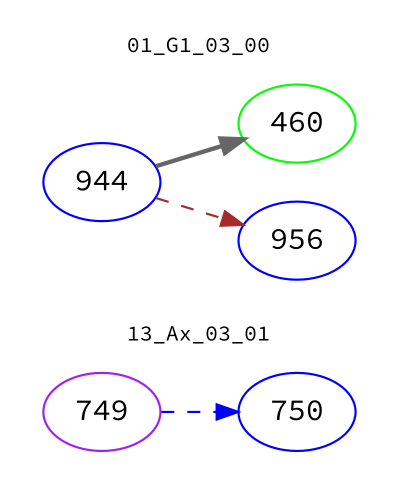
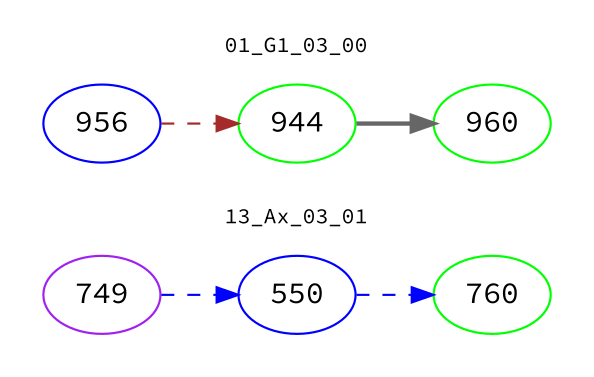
(297, 124) -> (492, 124)
(102, 182) -> (297, 124)
(189, 208) -> (189, 124)
none -> (492, 295)
(297, 412) -> (297, 295)
